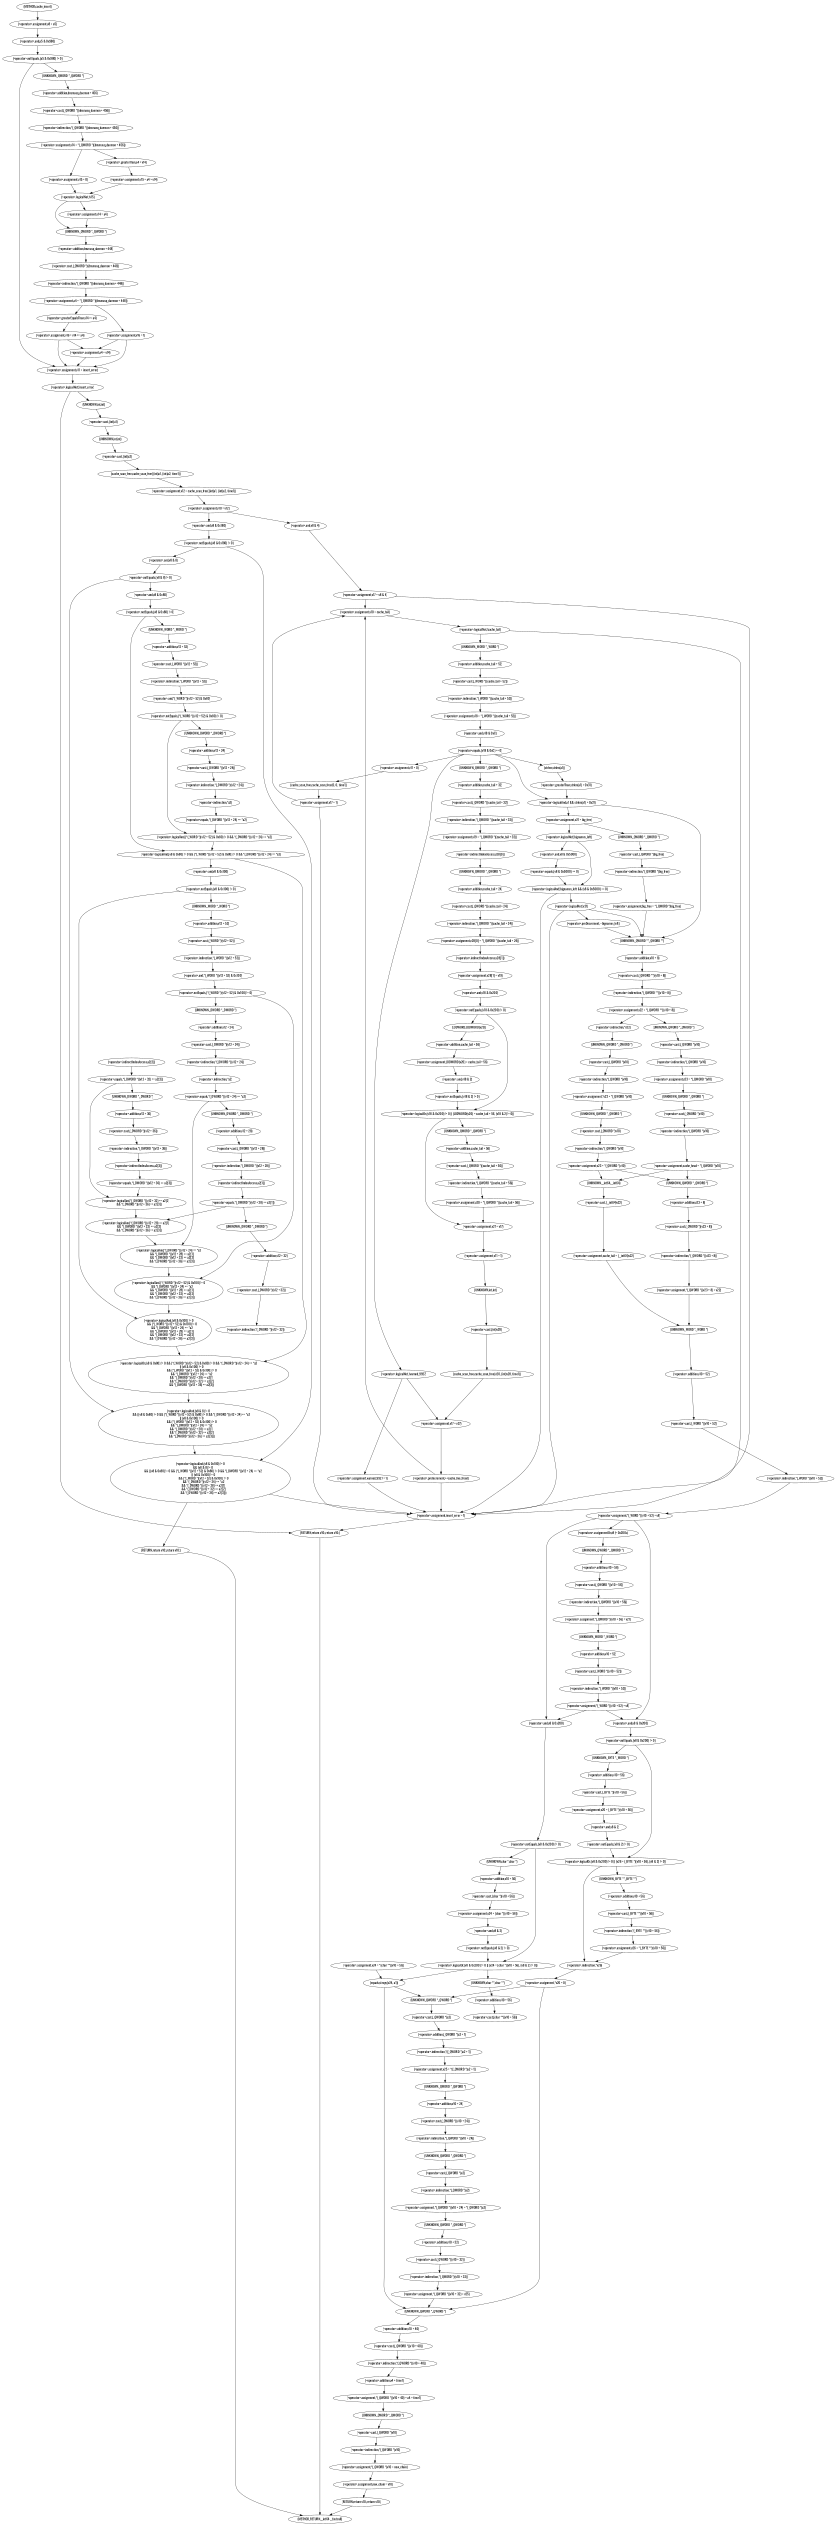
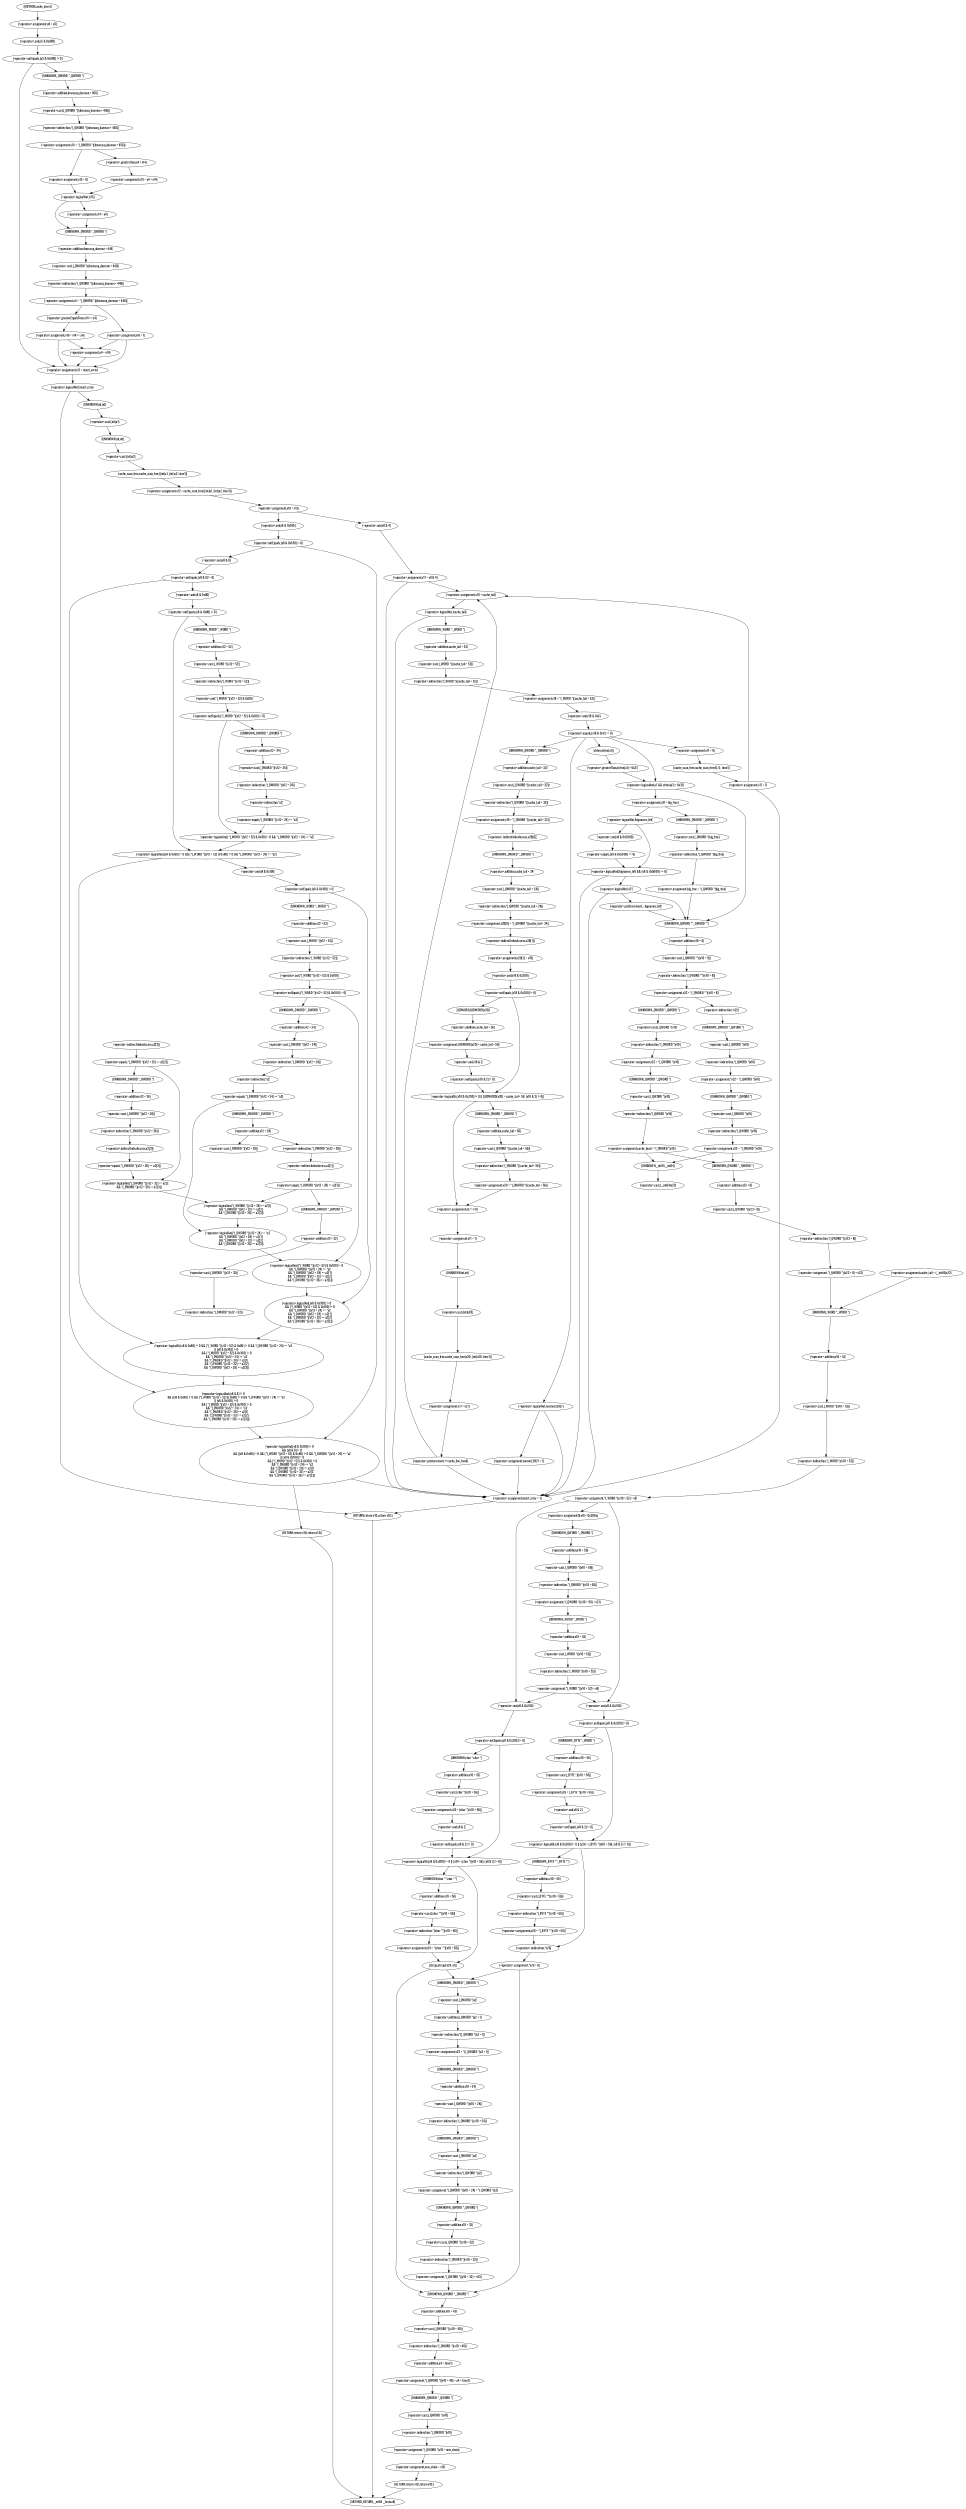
(241, 1156) -> (281, 1140)
(604, 1228) -> none
(422, 1398) -> (562, 1455)
none -> (431, 1931)
(384, 1983) -> (443, 1966)
